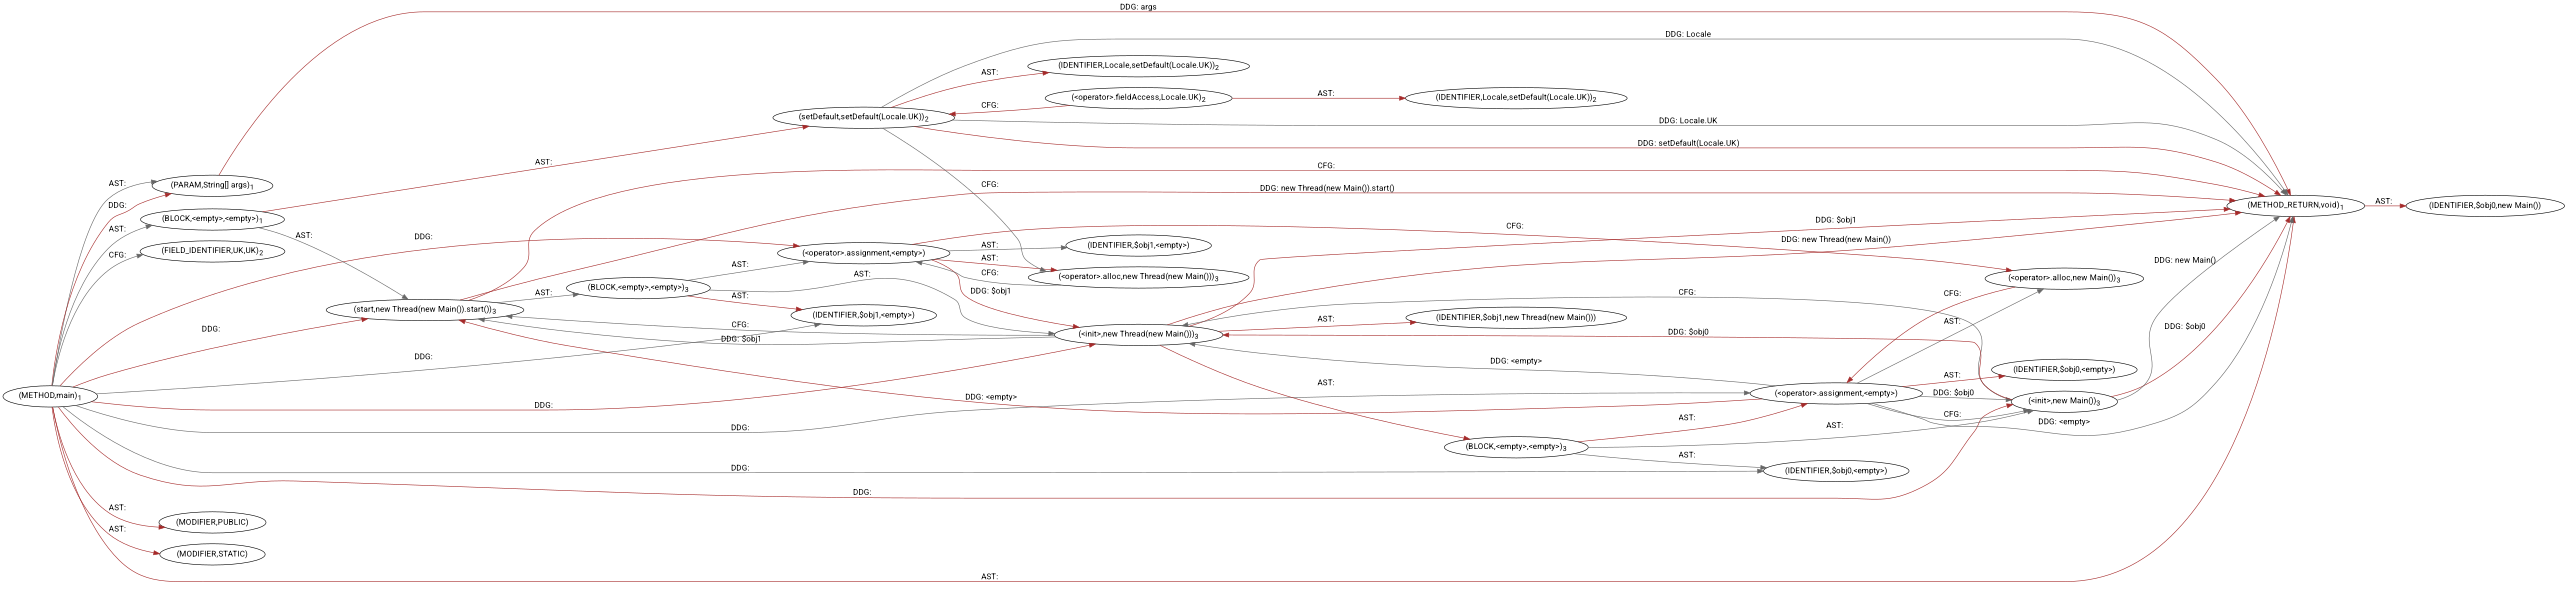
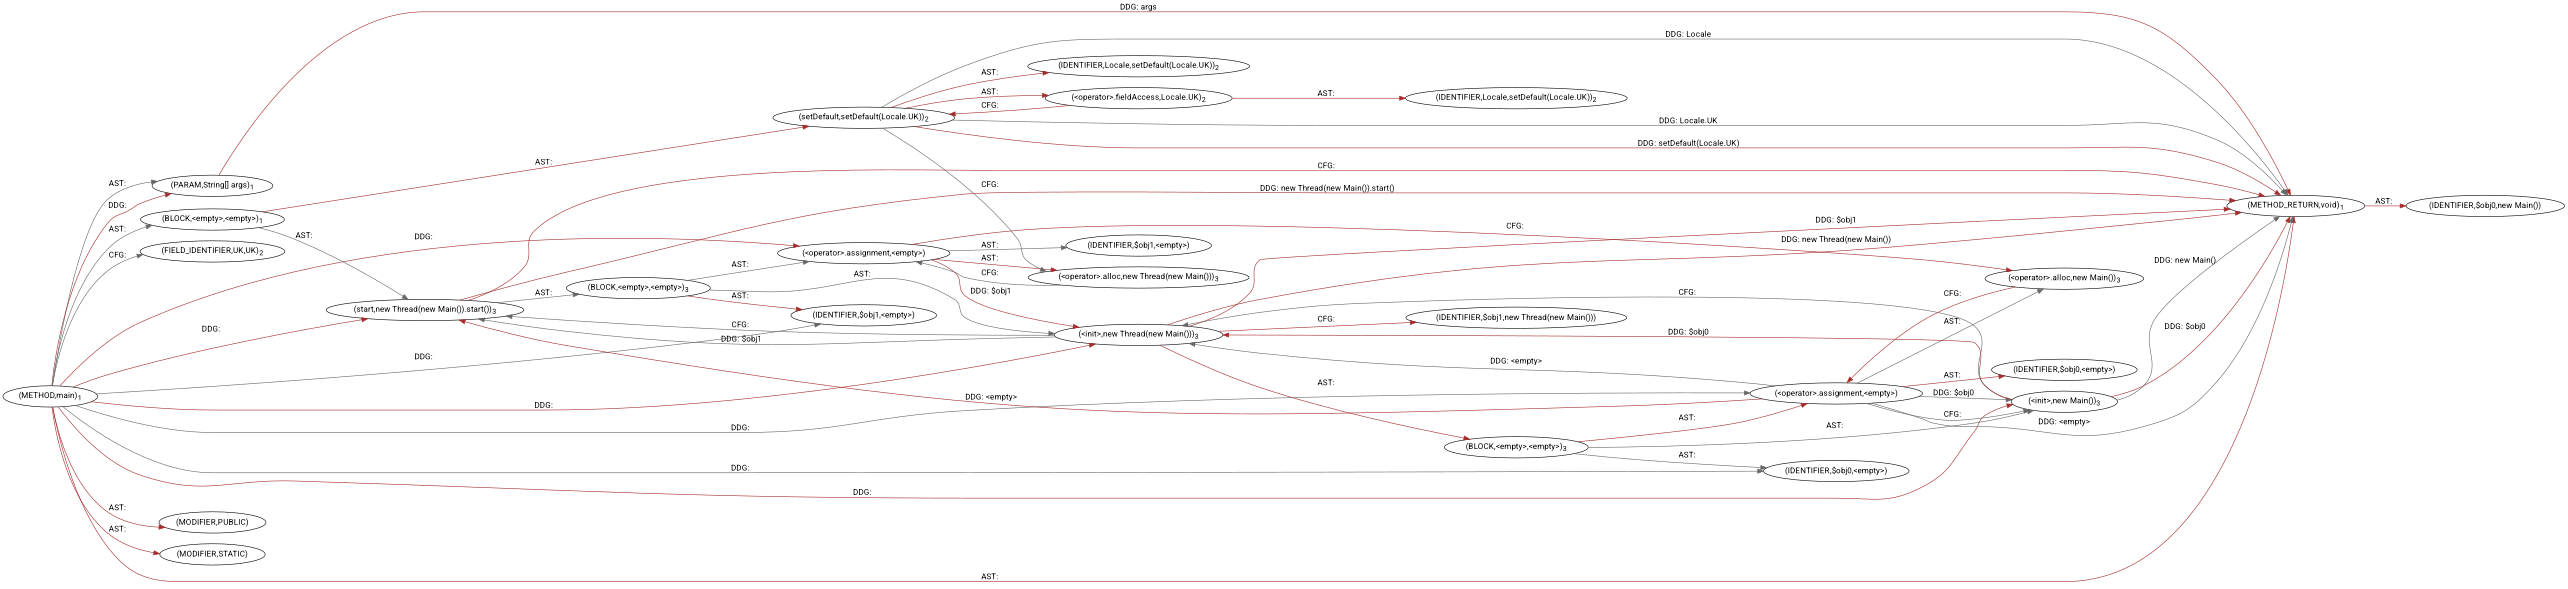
none -> (974, 98)
(1328, 319) -> (1328, 319)
